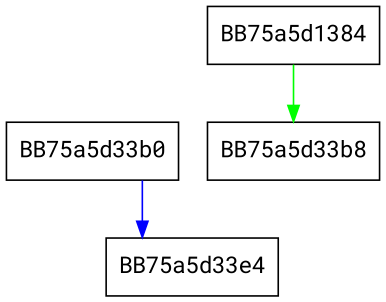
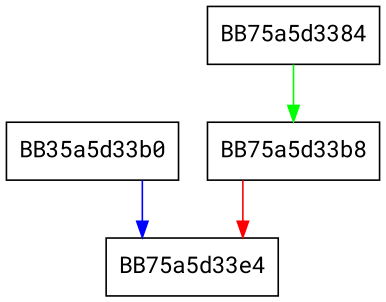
(294, 35) -> (294, 35)
(92, 151) -> (92, 151)
none -> (243, 201)
